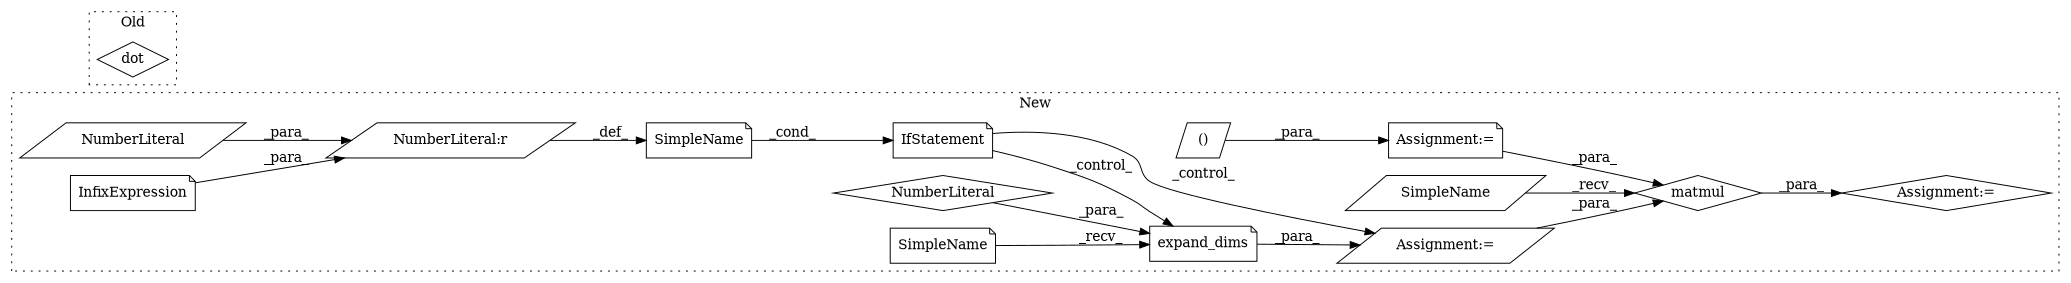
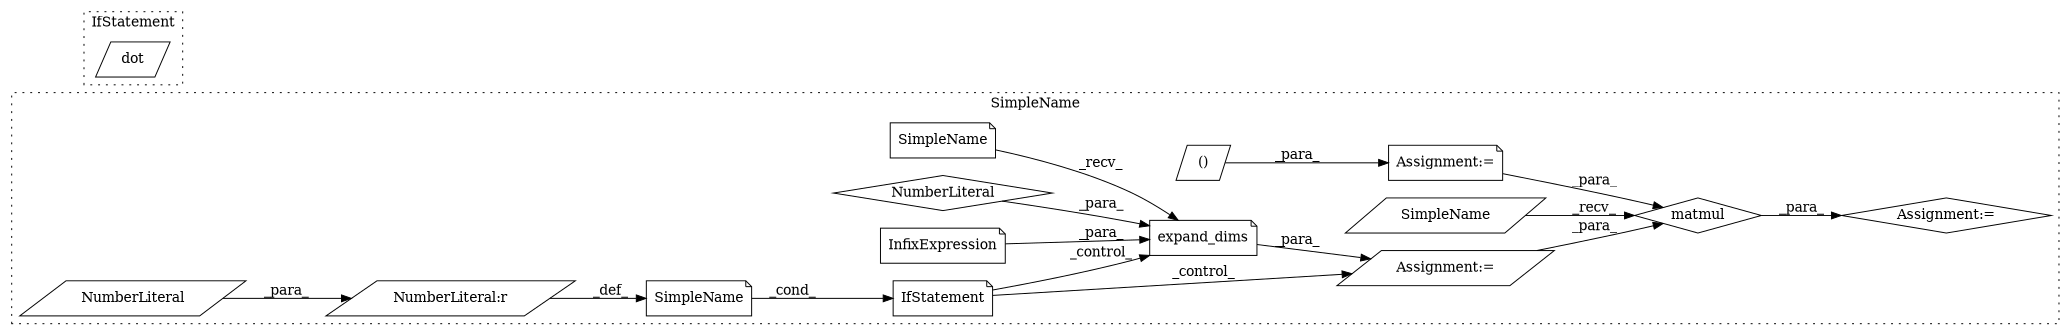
(133, 23) -> (133, 23)
(133, 59) -> (133, 59)
(1035, 104) -> (1035, 104)
(265, 171) -> (1073, 242)
